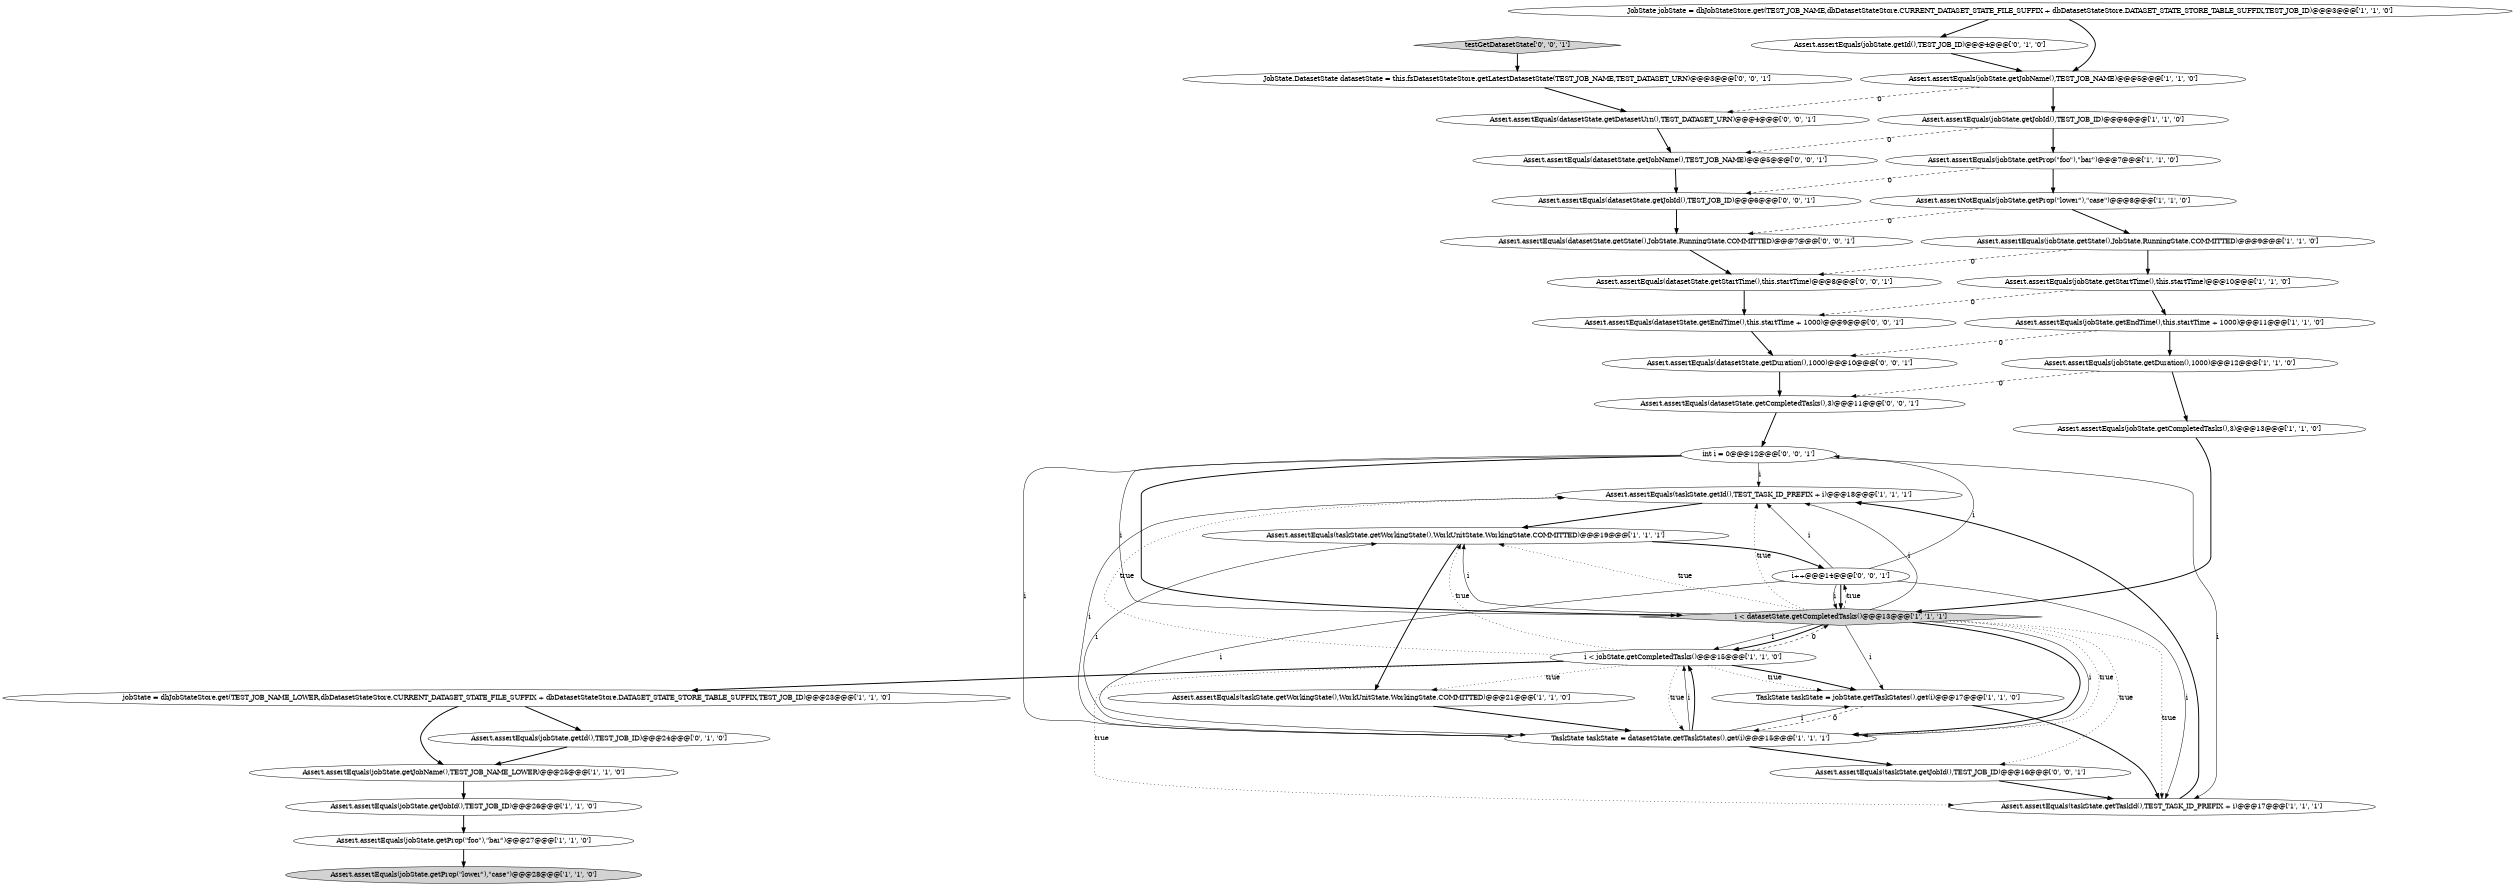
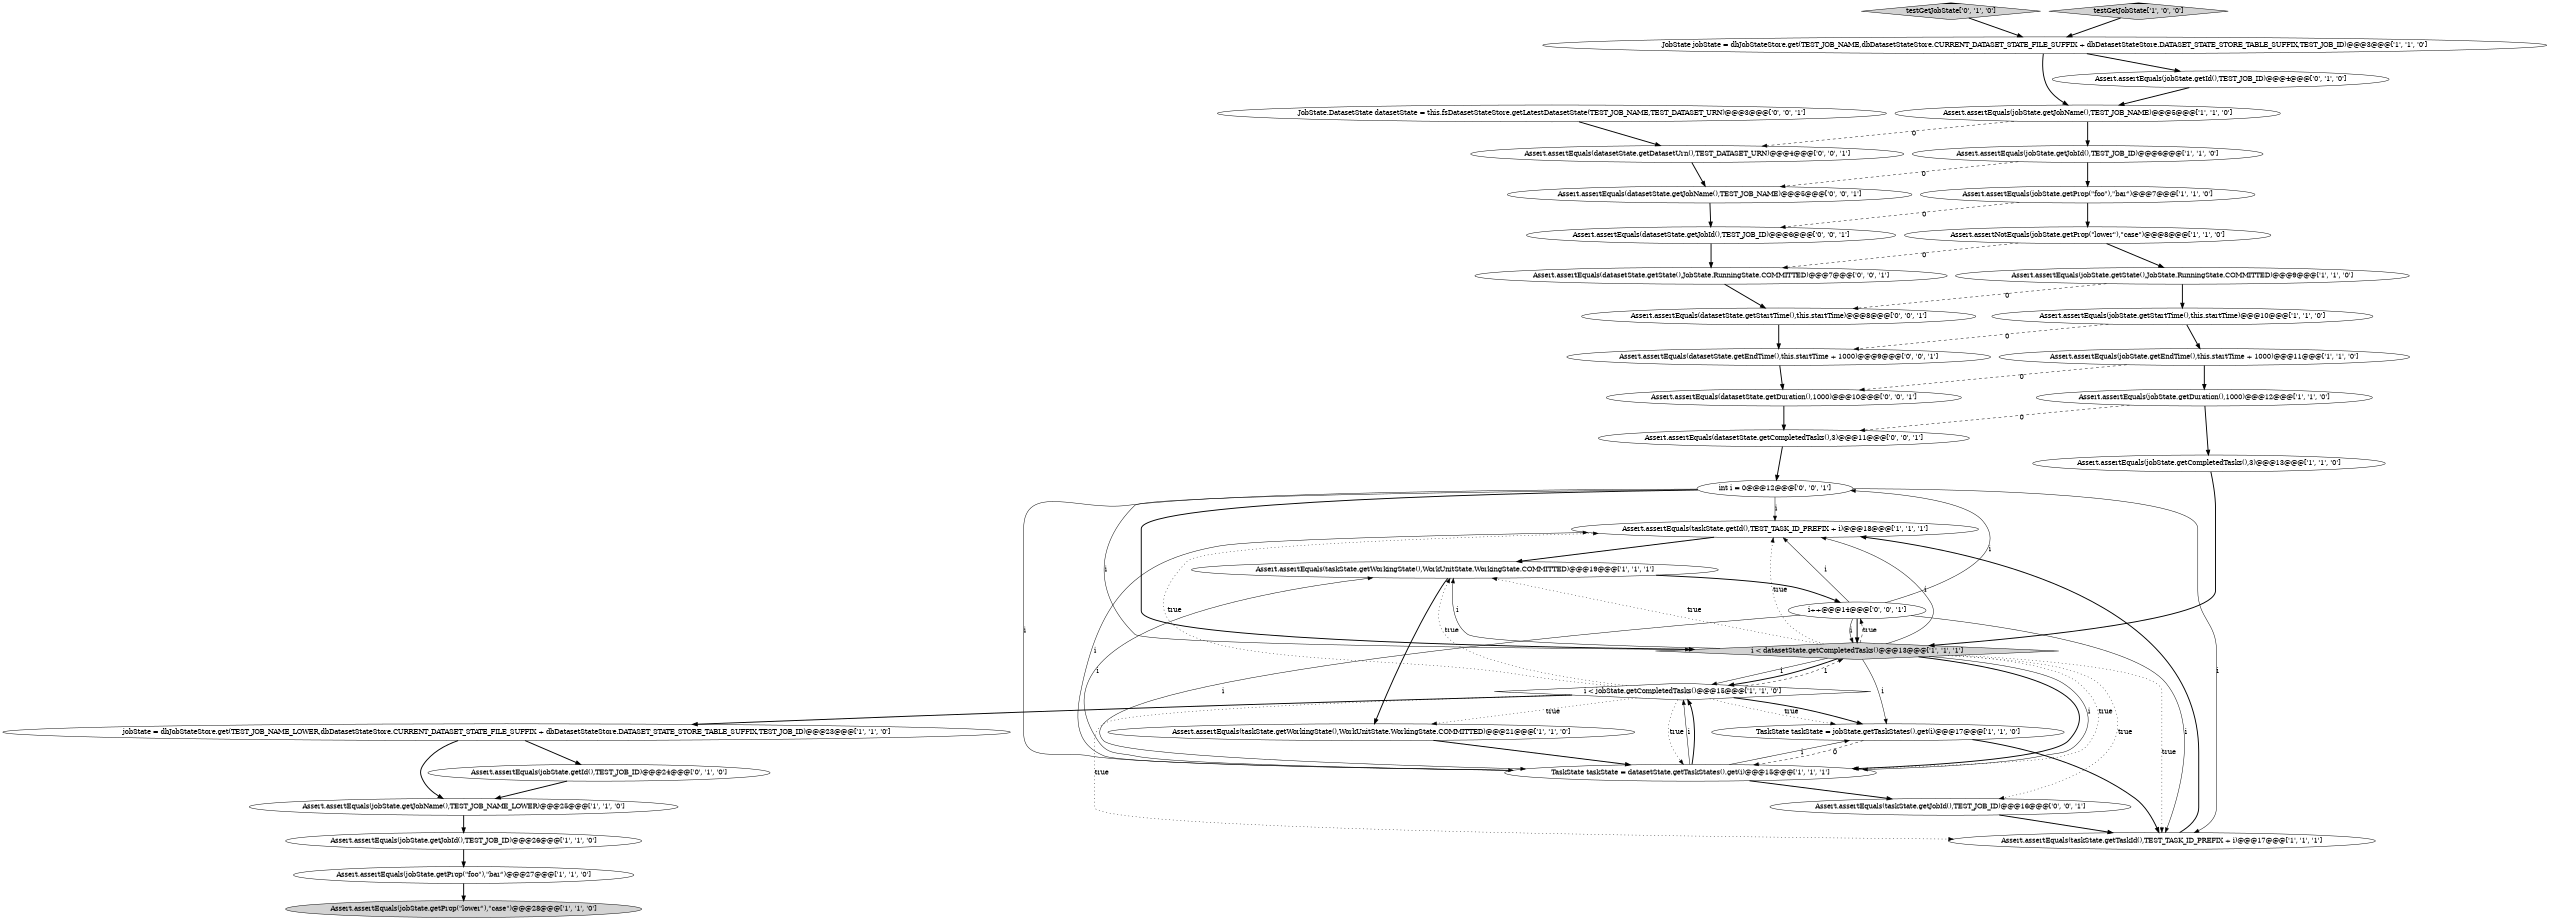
none -> (1951, 11)
none -> (2139, 11)
(1517, 45) -> none
(1814, 637) -> (1826, 671)
(1683, 658) -> (1683, 692)
